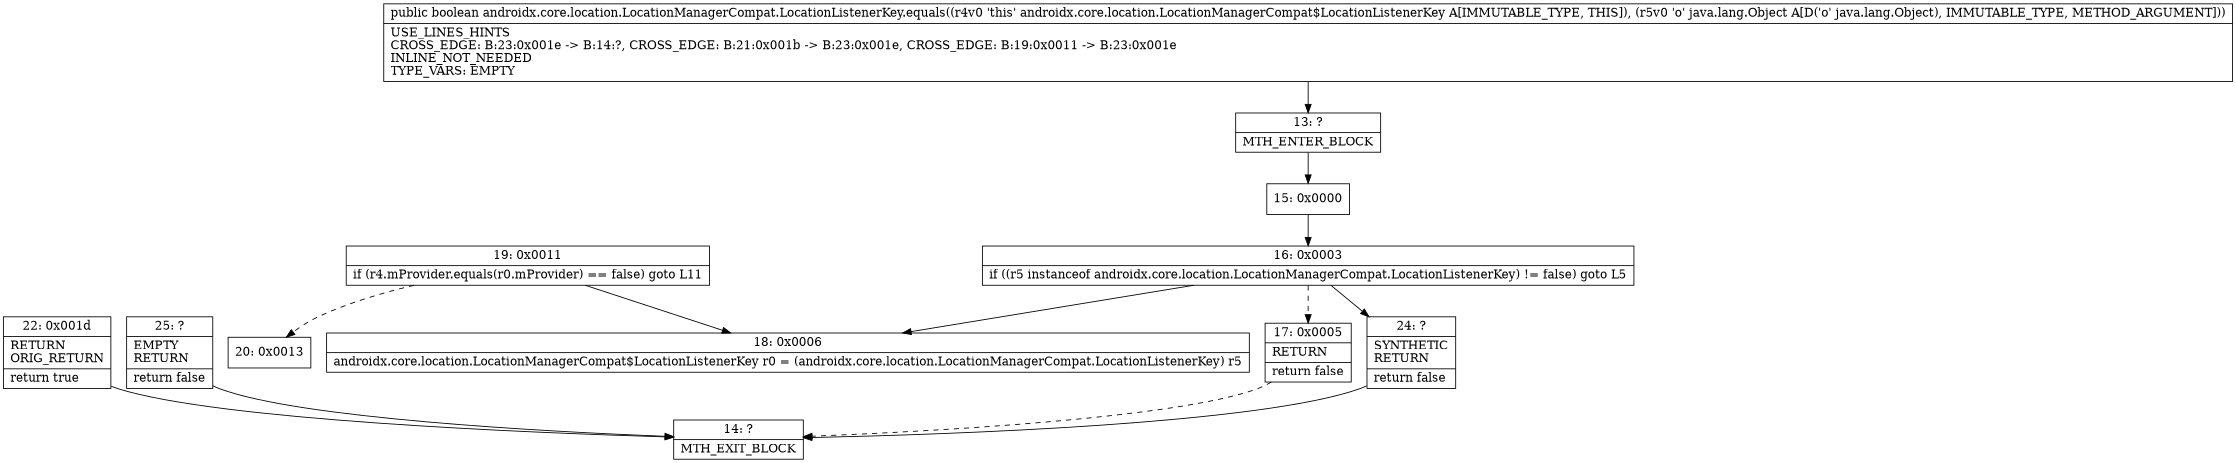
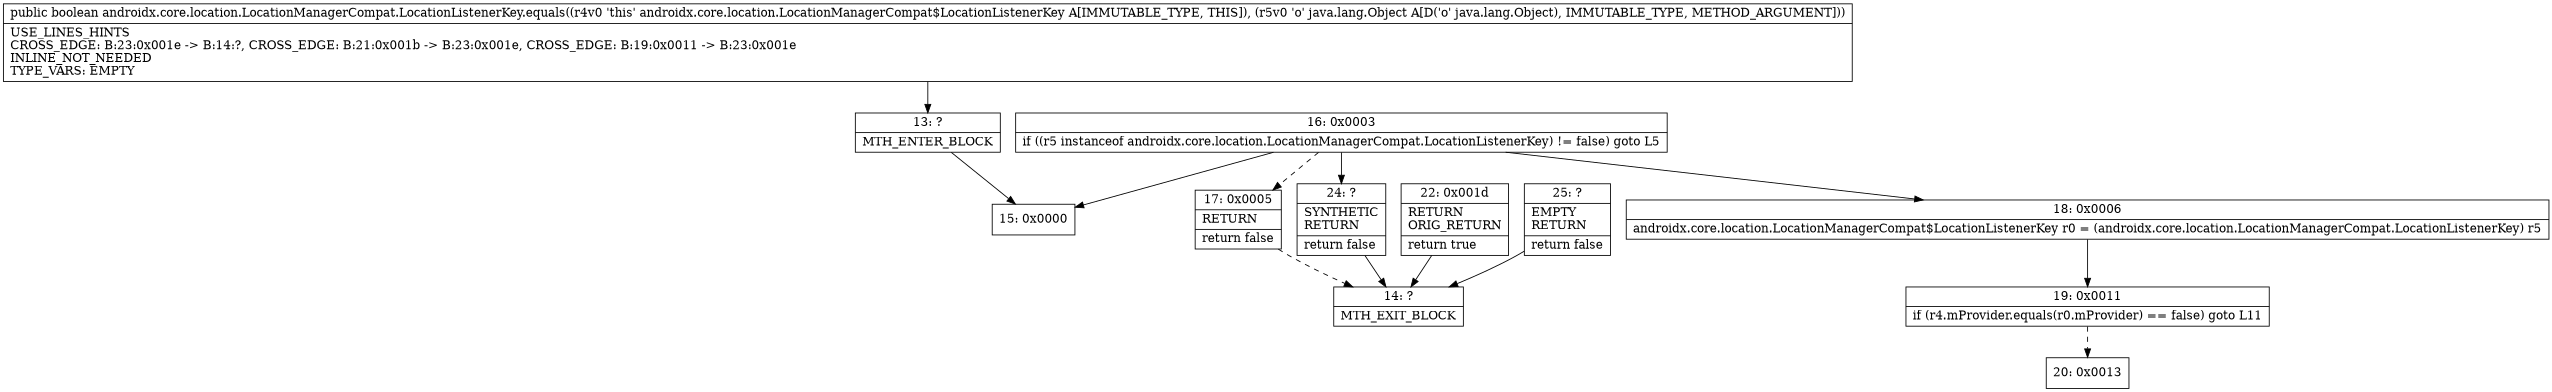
(1308, 226) -> (1178, 179)
(654, 308) -> (2088, 259)
